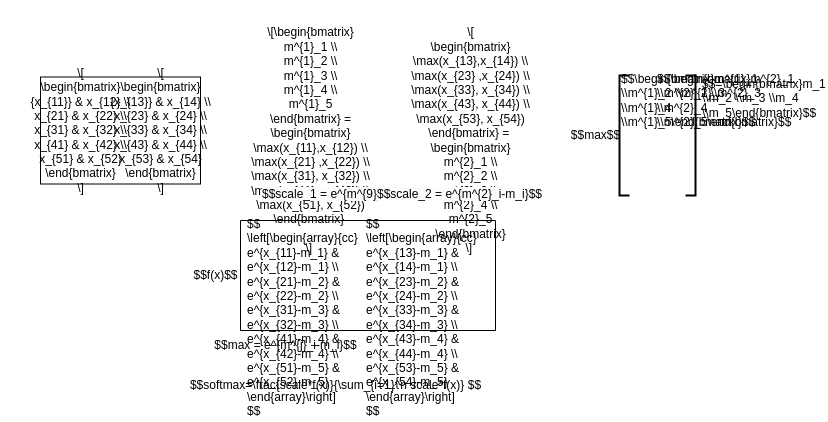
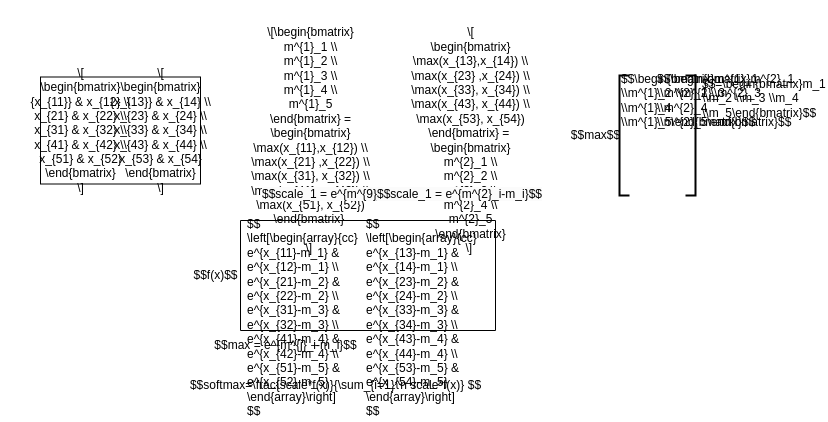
(467, 202) -> (467, 202)
